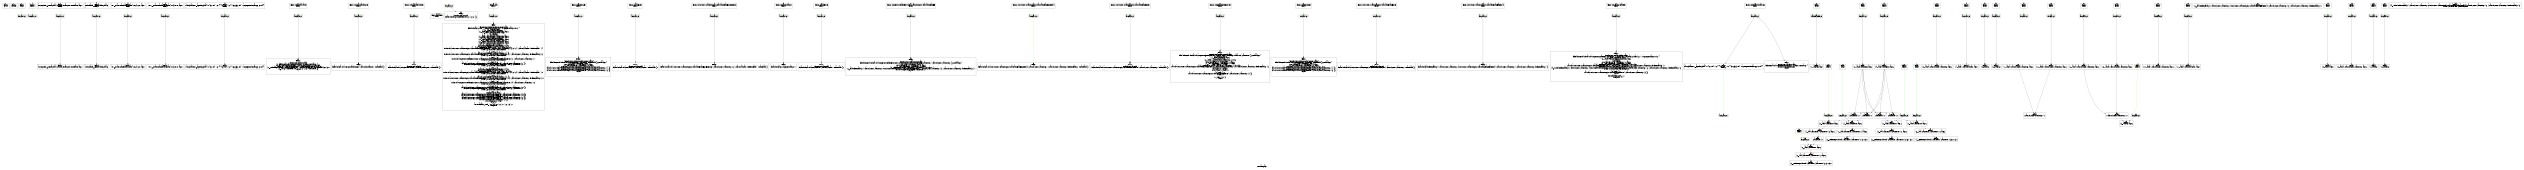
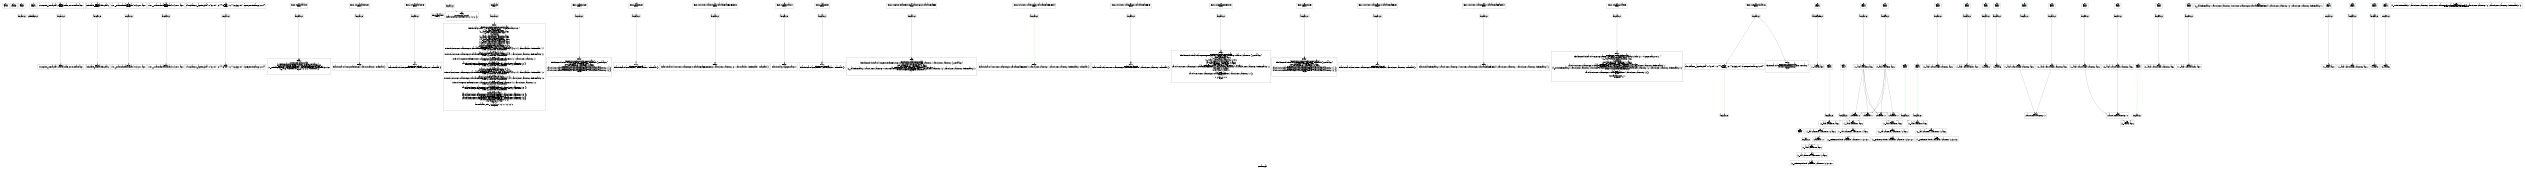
(32, 17) -> (33, 17)
(2051, 17) -> (2052, 17)
